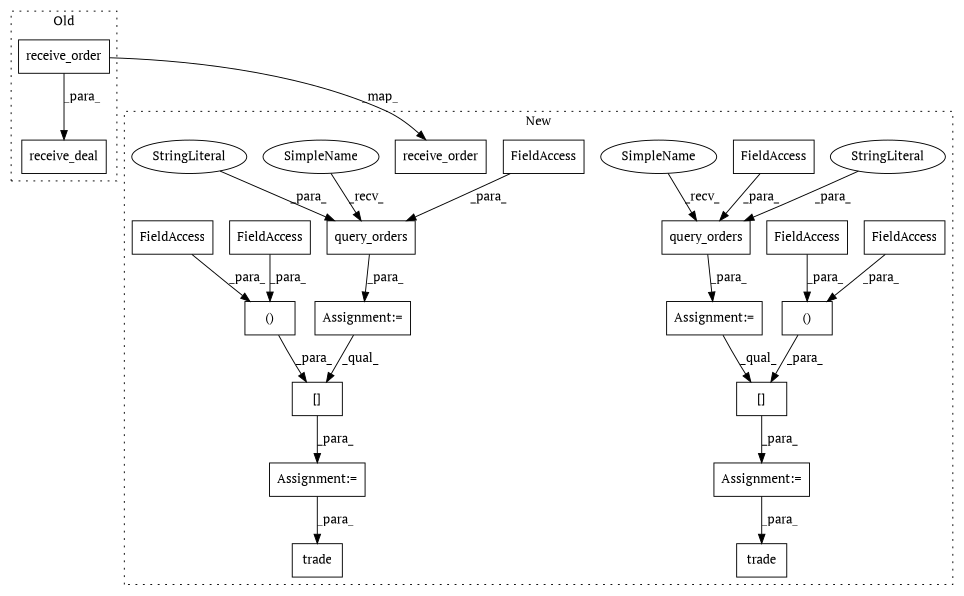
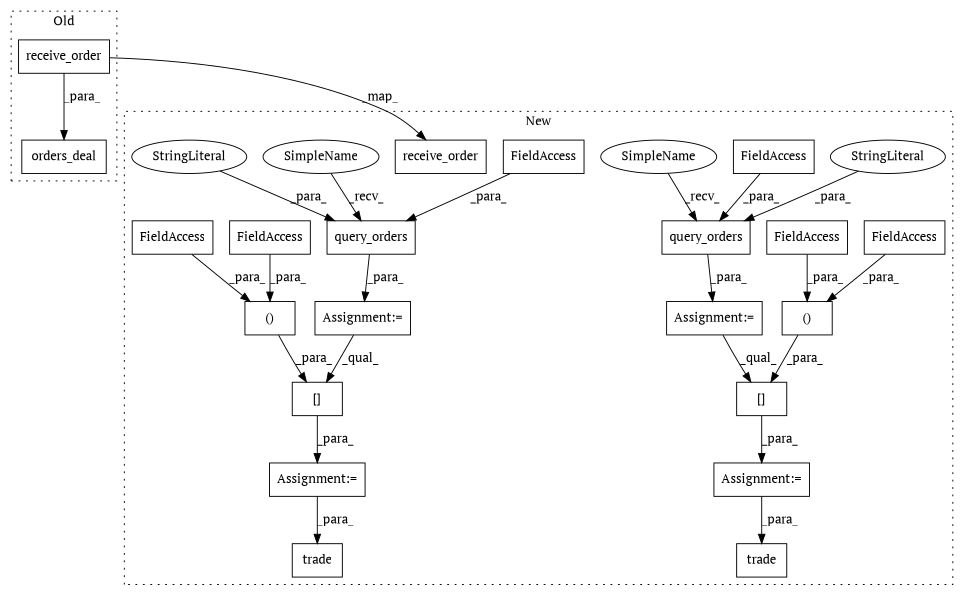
(64, 157) -> (64, 157)
